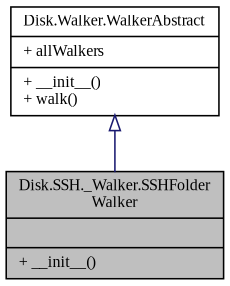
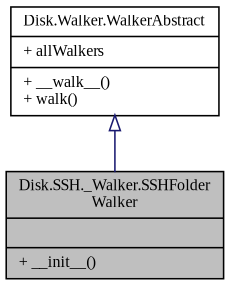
(62, 82) -> (67, 82)
